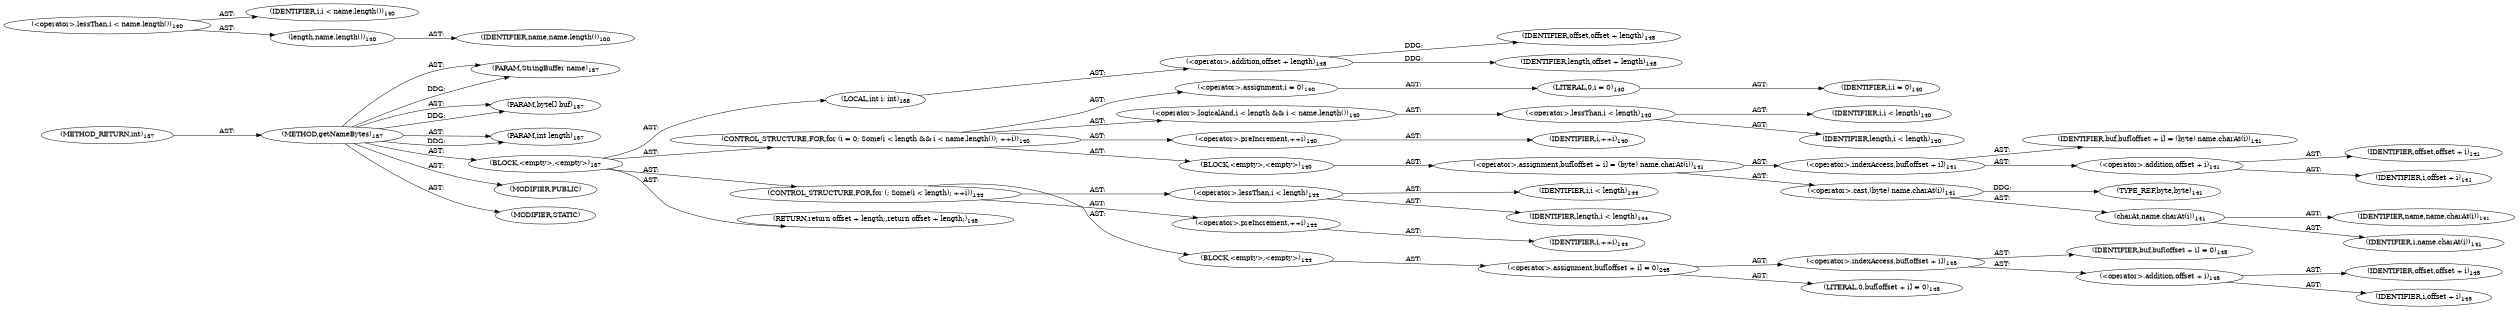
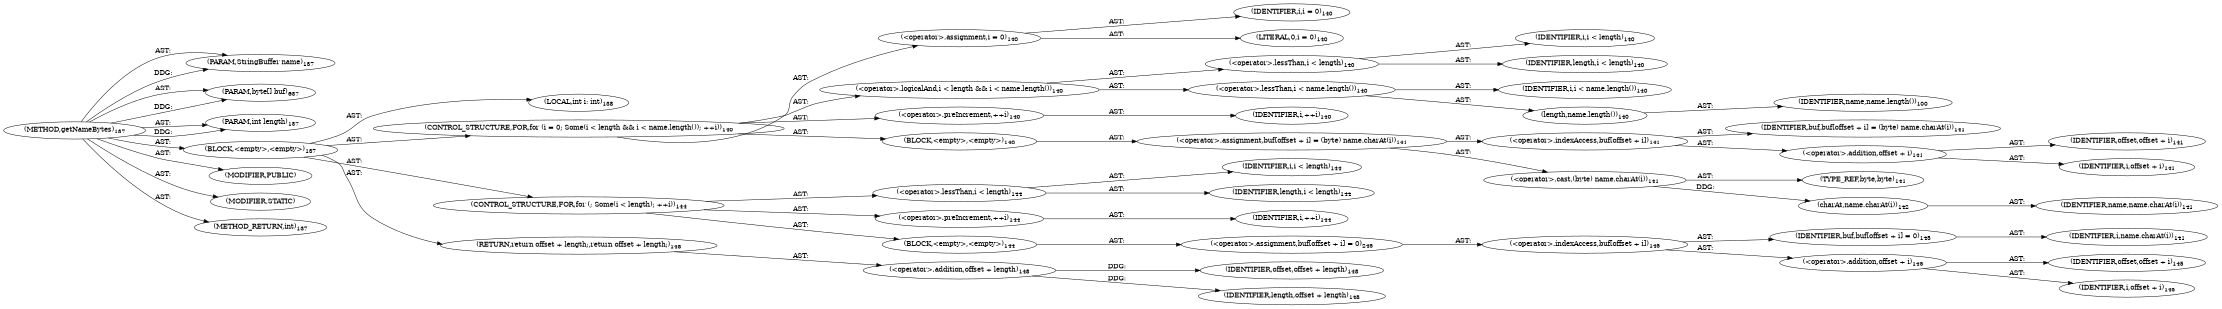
(1051, 82) -> (776, 258)
(1730, 88) -> (1130, 25)
none -> (1141, 90)
(578, 105) -> (293, 92)
(215, 135) -> (138, 188)
(2003, 188) -> (1707, 177)
(2003, 199) -> (1707, 188)
(2200, 217) -> (1903, 205)
(2286, 230) -> (1999, 237)
(1882, 288) -> none
